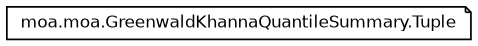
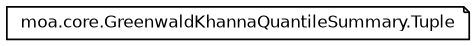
(239, 23) -> (238, 23)
